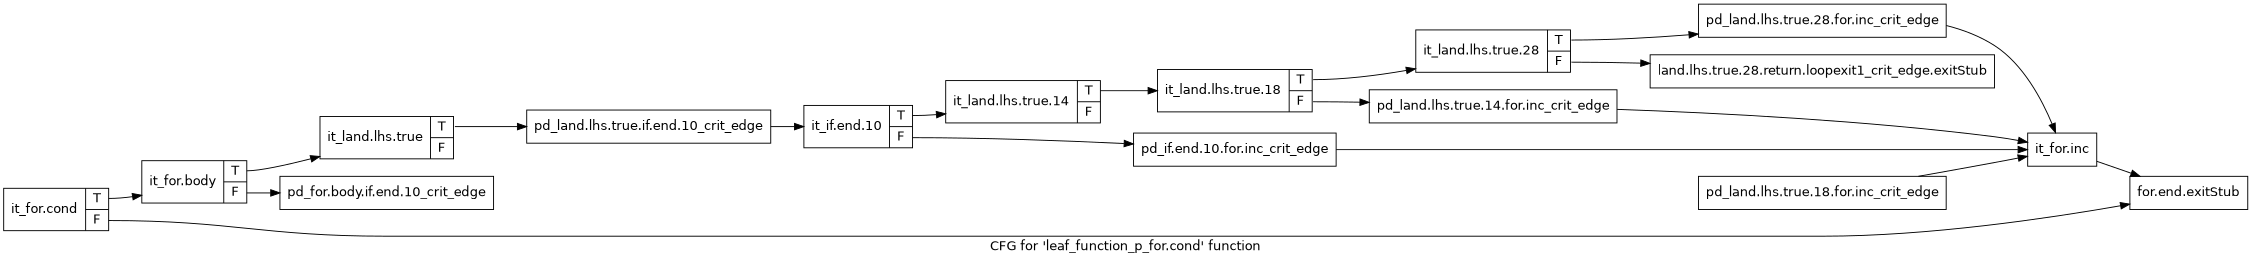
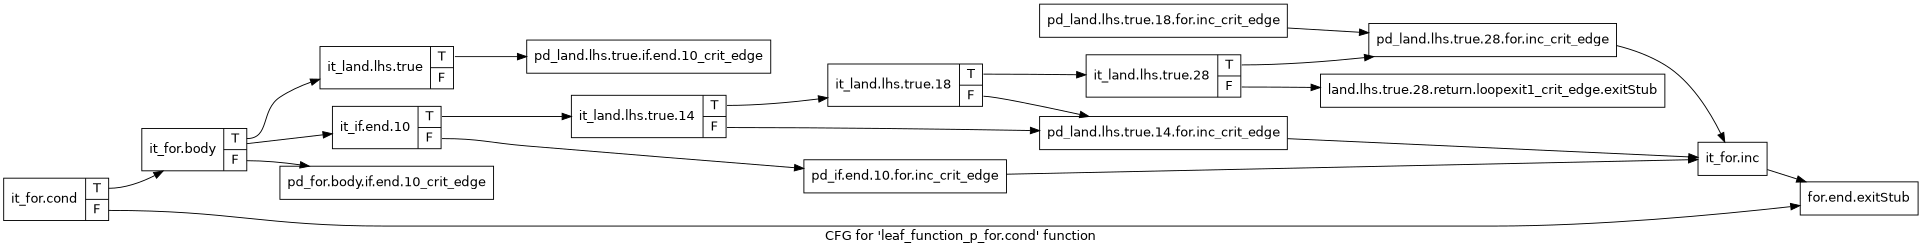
(783, 127) -> (285, 139)
none -> (879, 128)
(1968, 167) -> (1323, 30)
